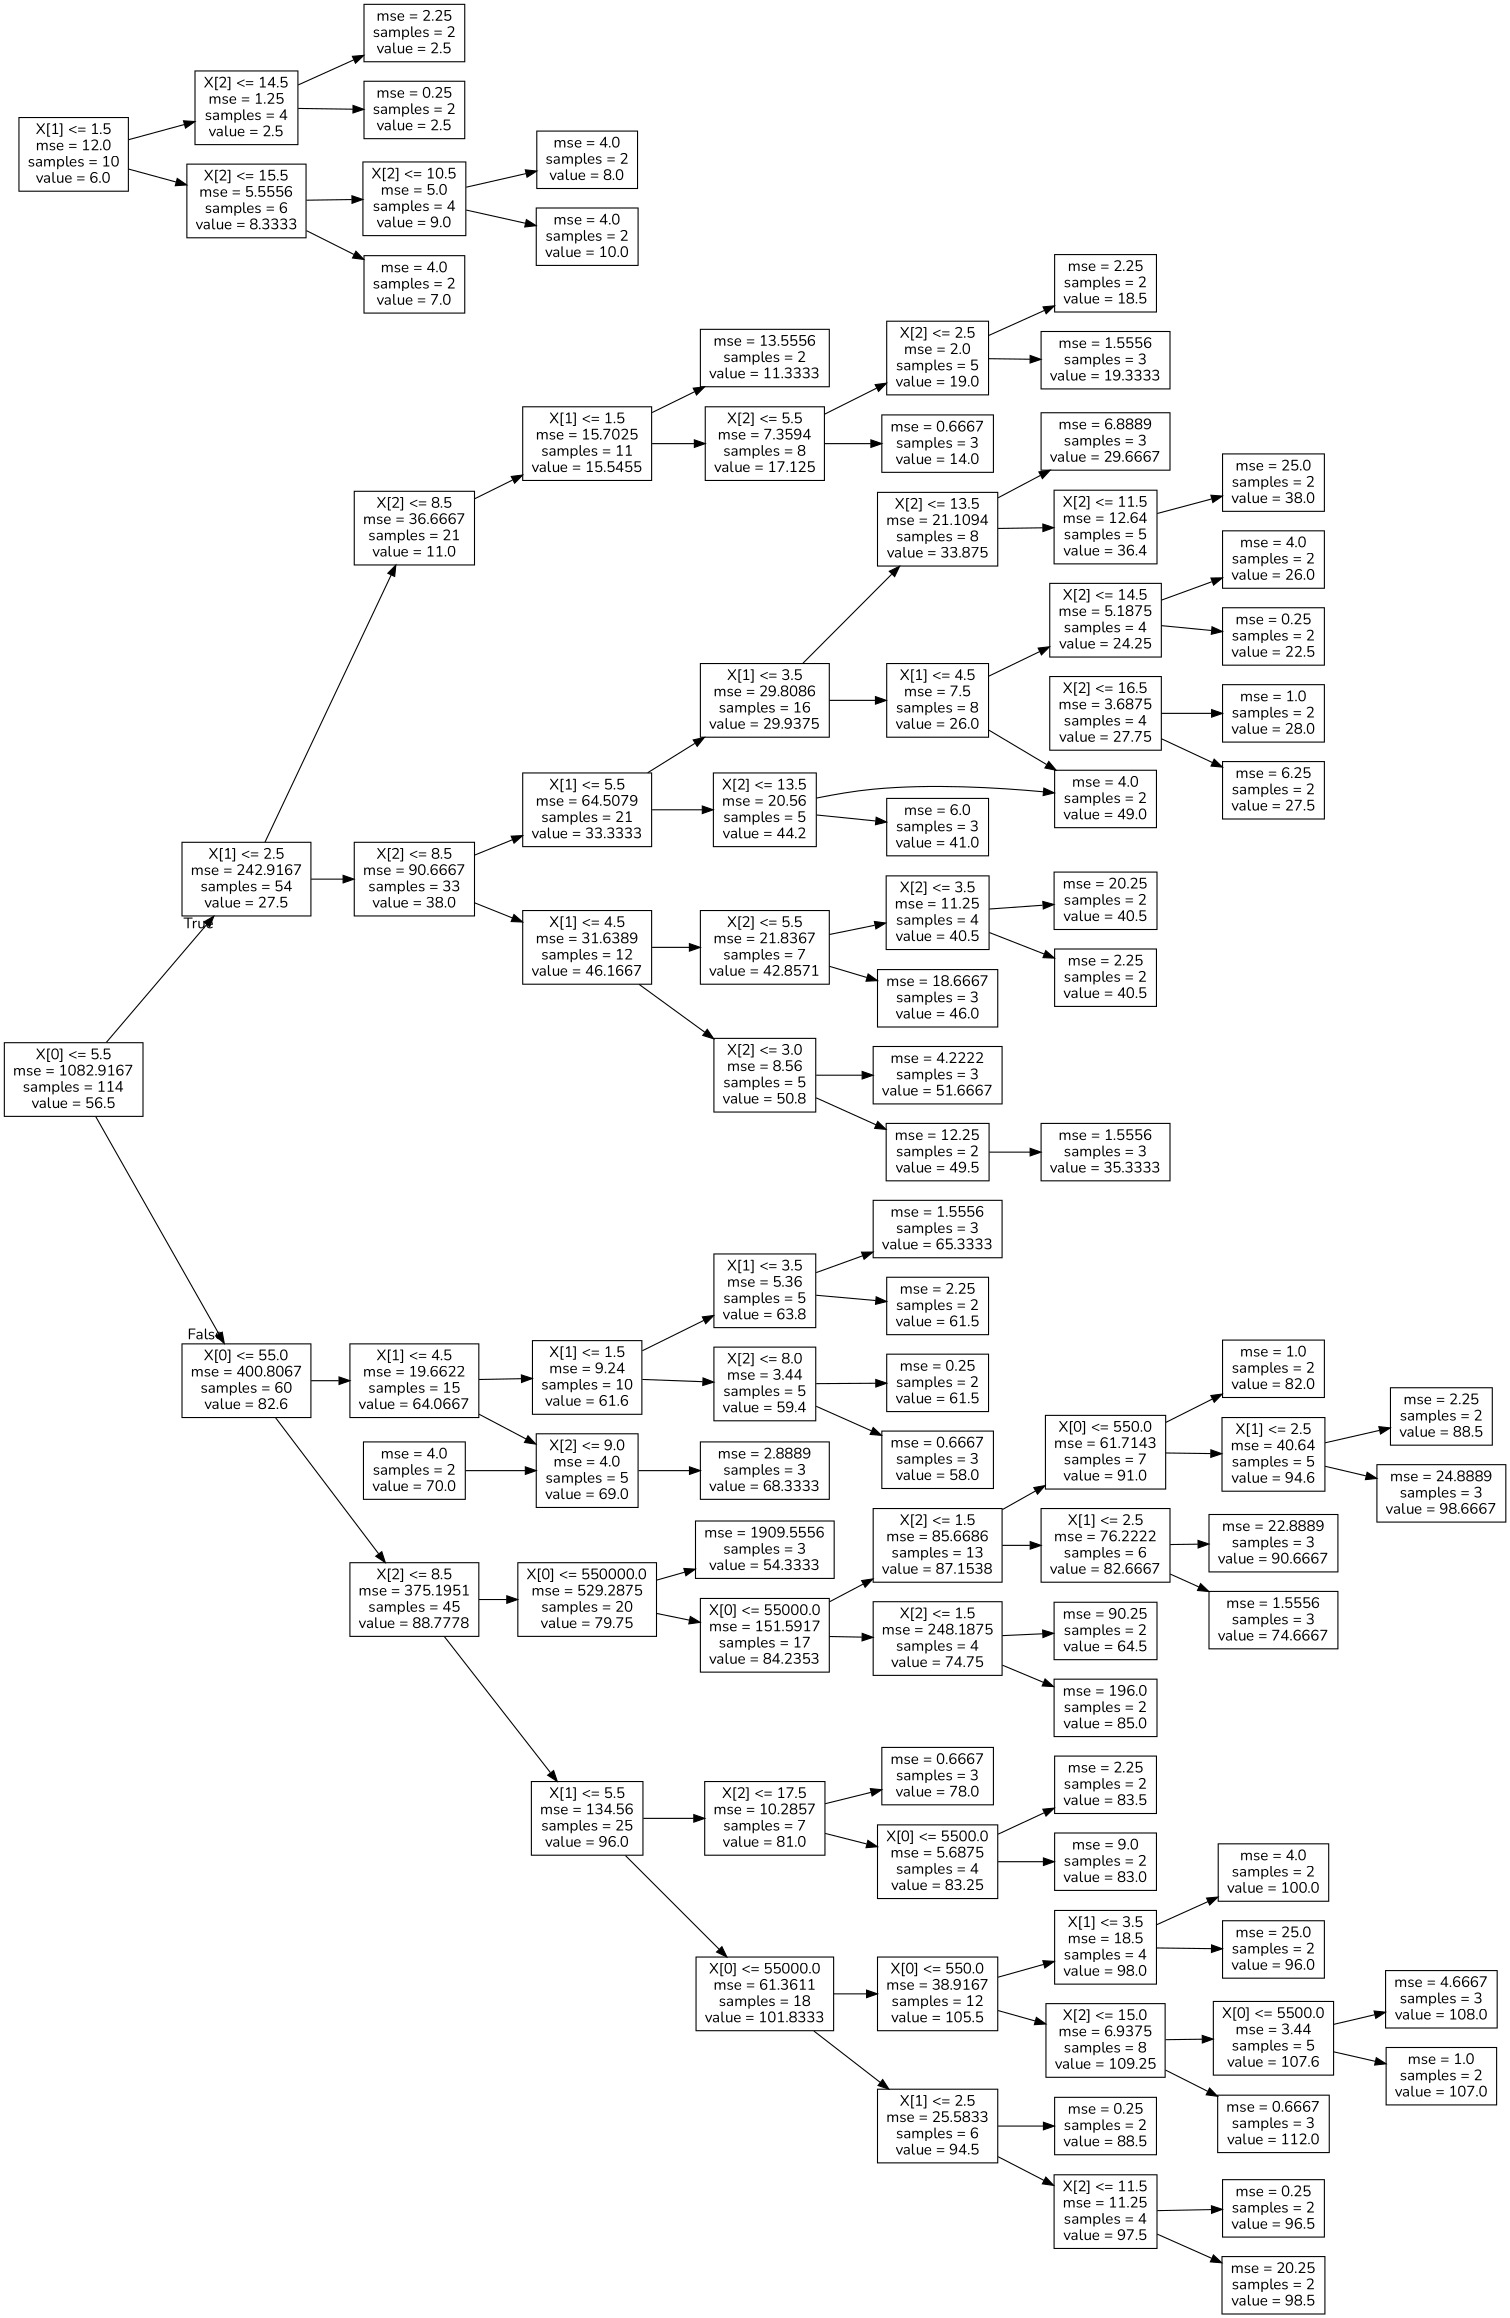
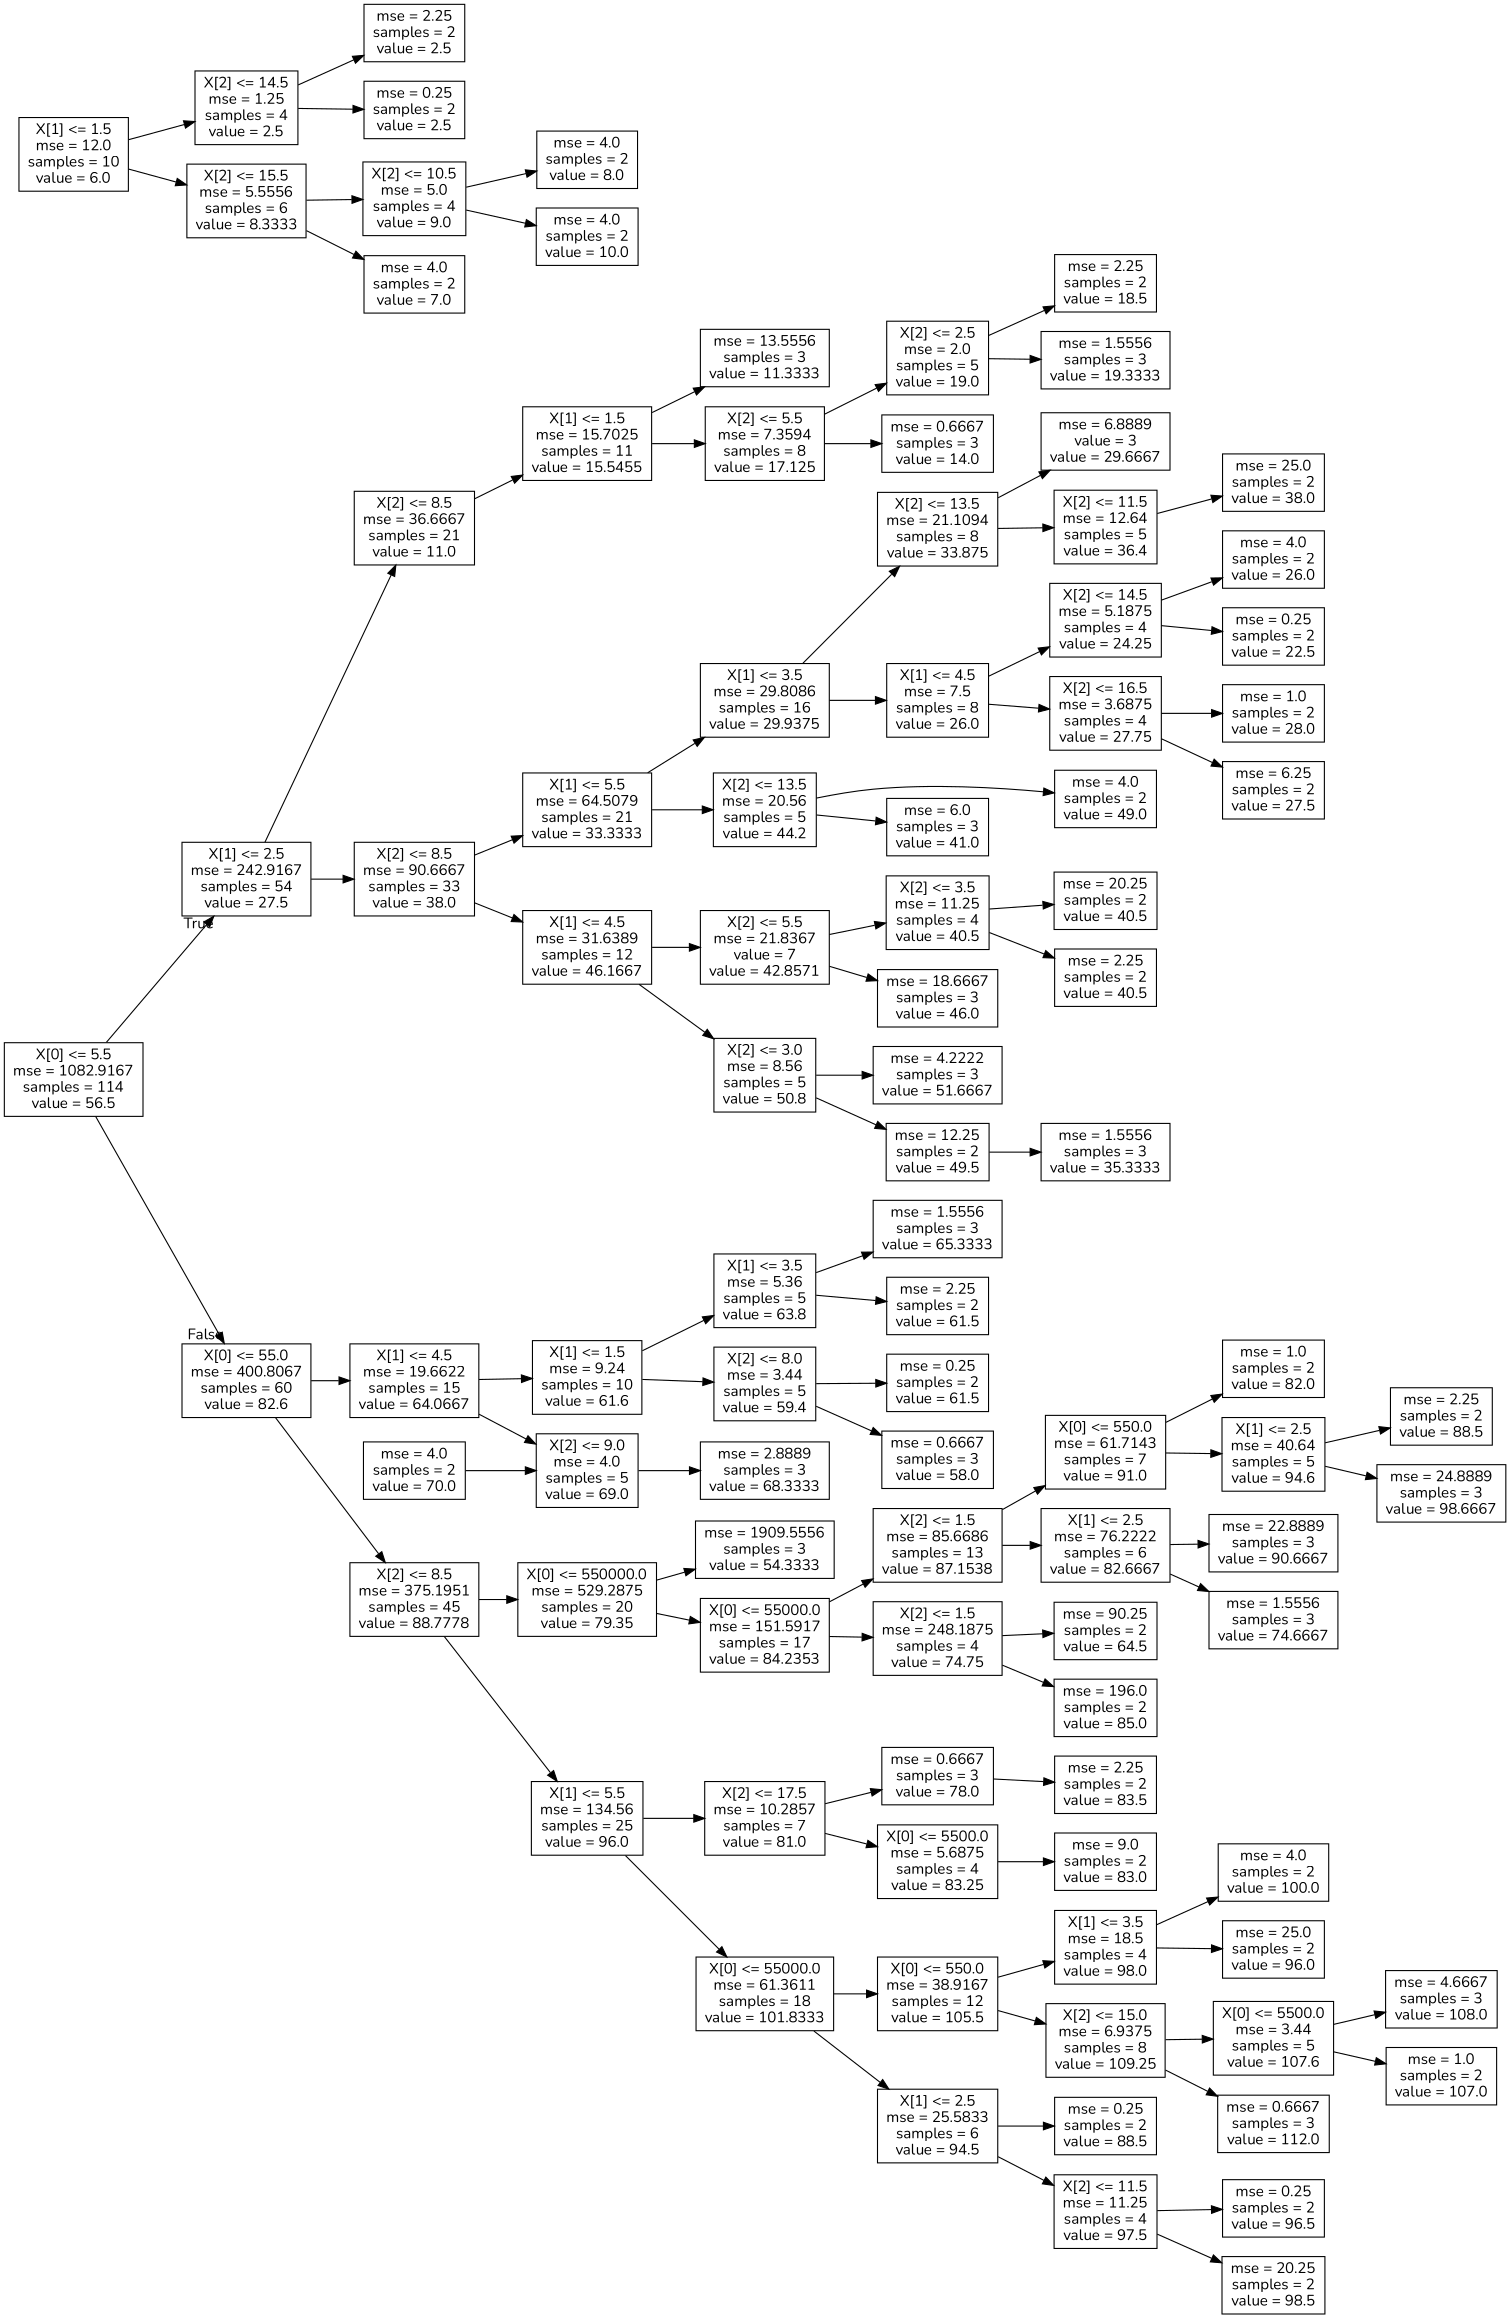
(765, 358) -> (765, 358)
(1106, 441) -> (1106, 441)
(1018, 747) -> (1014, 706)
(765, 947) -> (765, 947)
(587, 1600) -> (587, 1600)
(1021, 1823) -> (1018, 1780)
